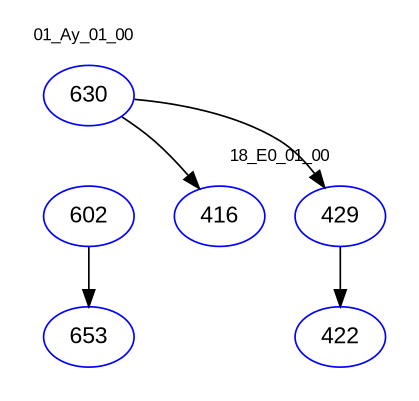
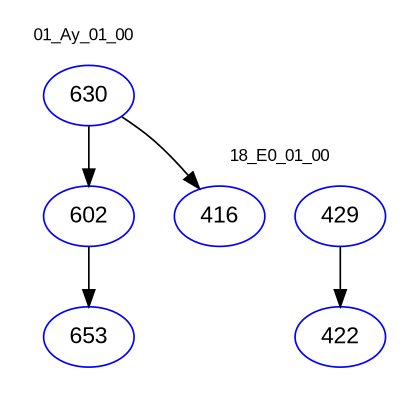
(232, 119) -> (89, 148)
